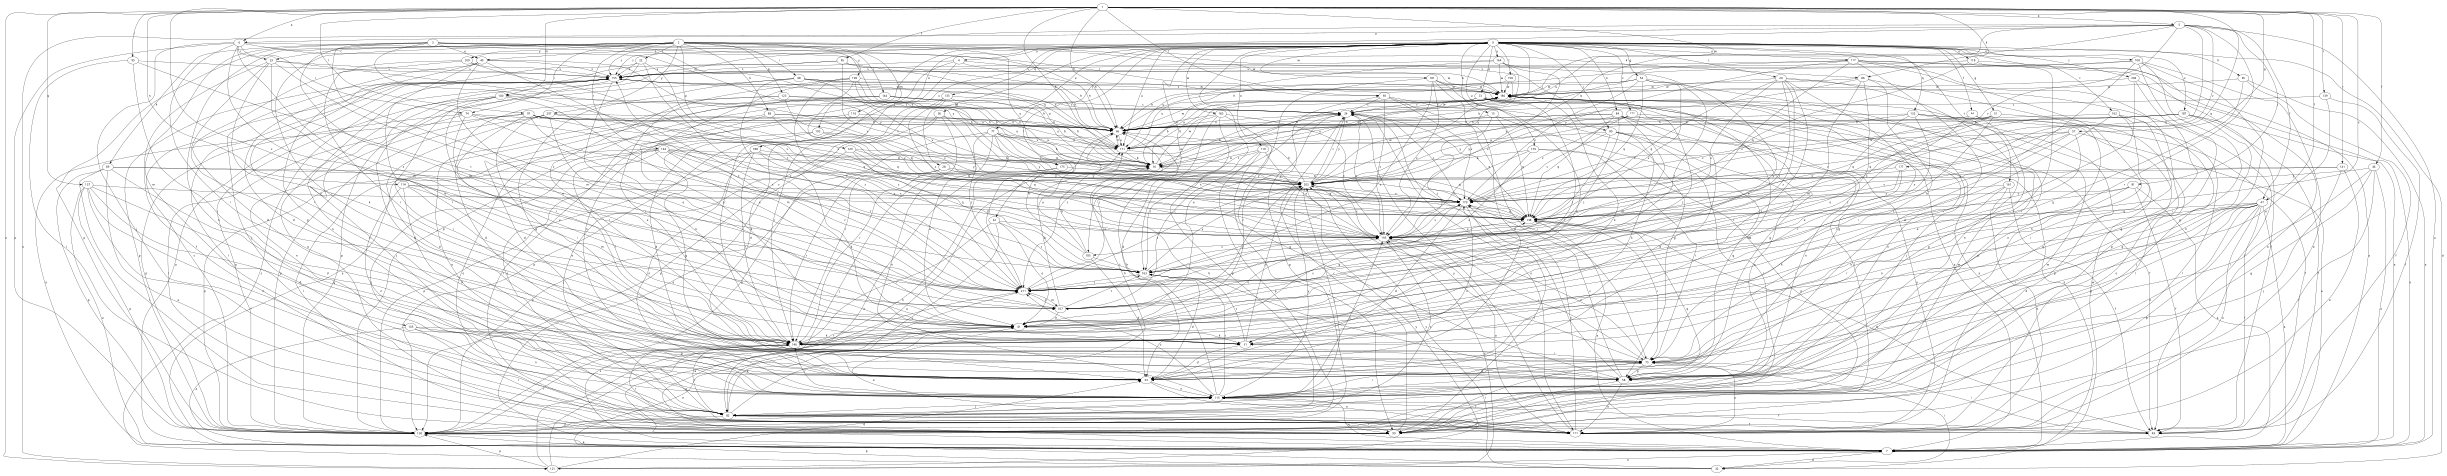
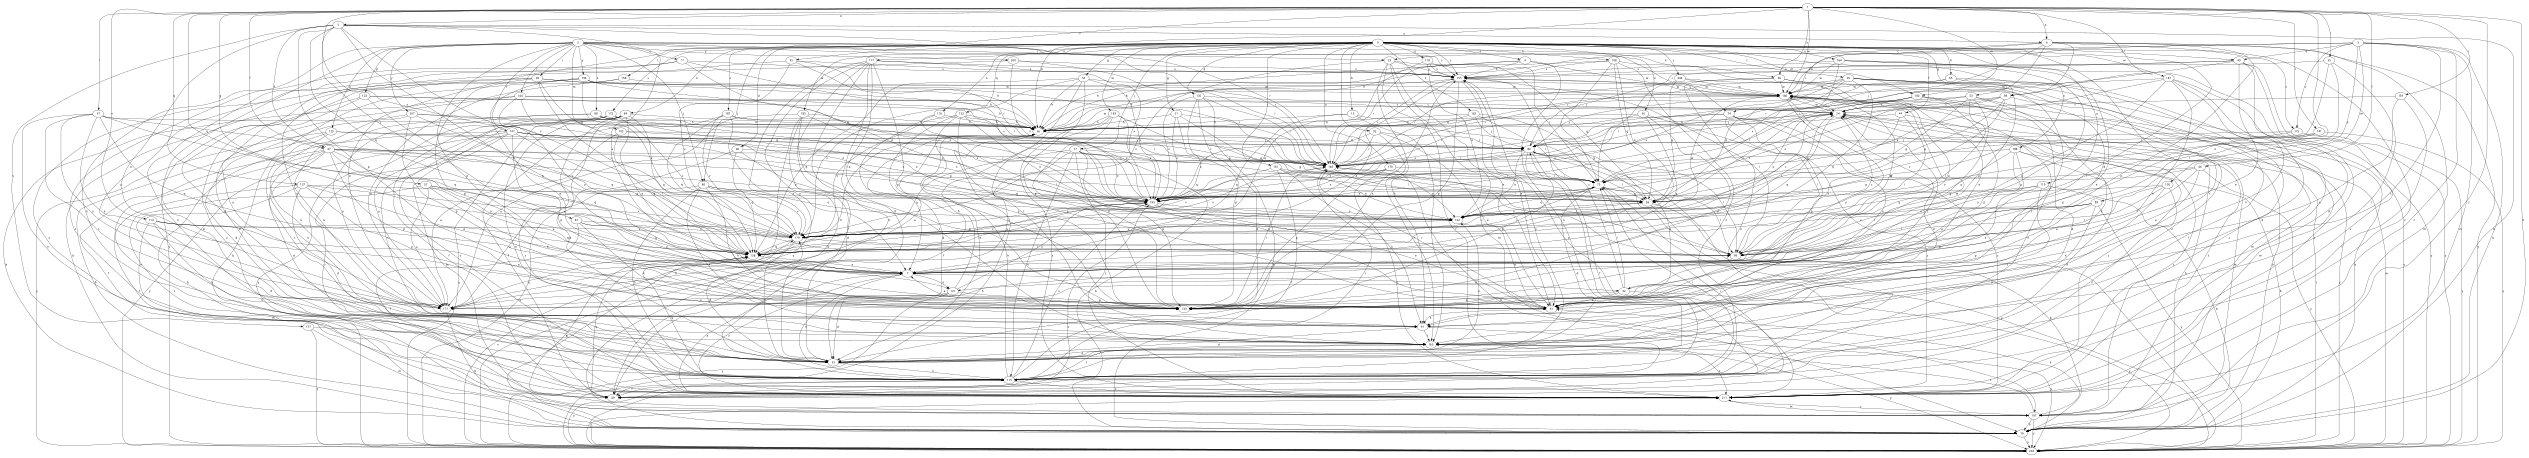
(1237, 245) -> (977, 160)
(1498, 270) -> none
(1072, 358) -> (1283, 139)
